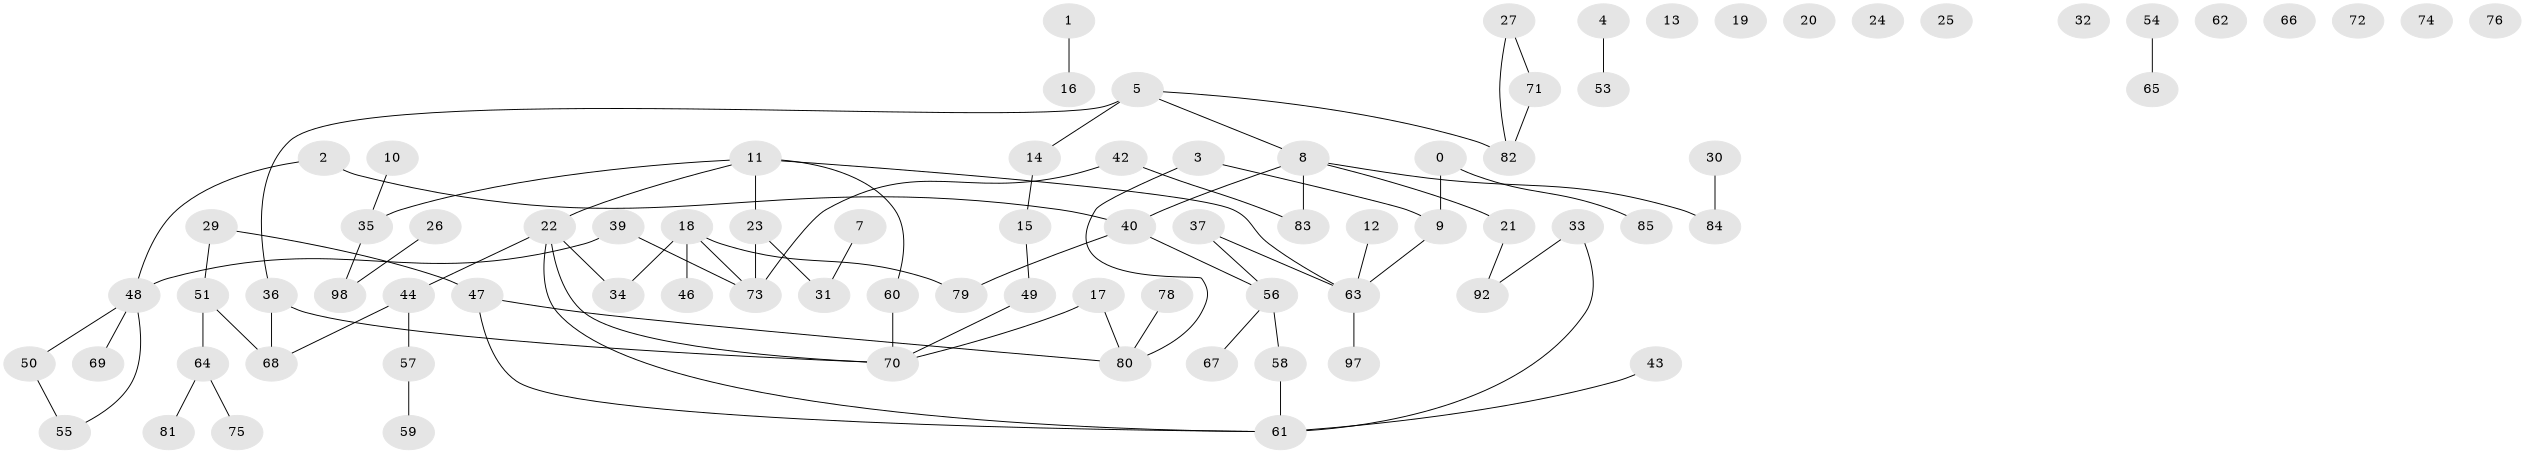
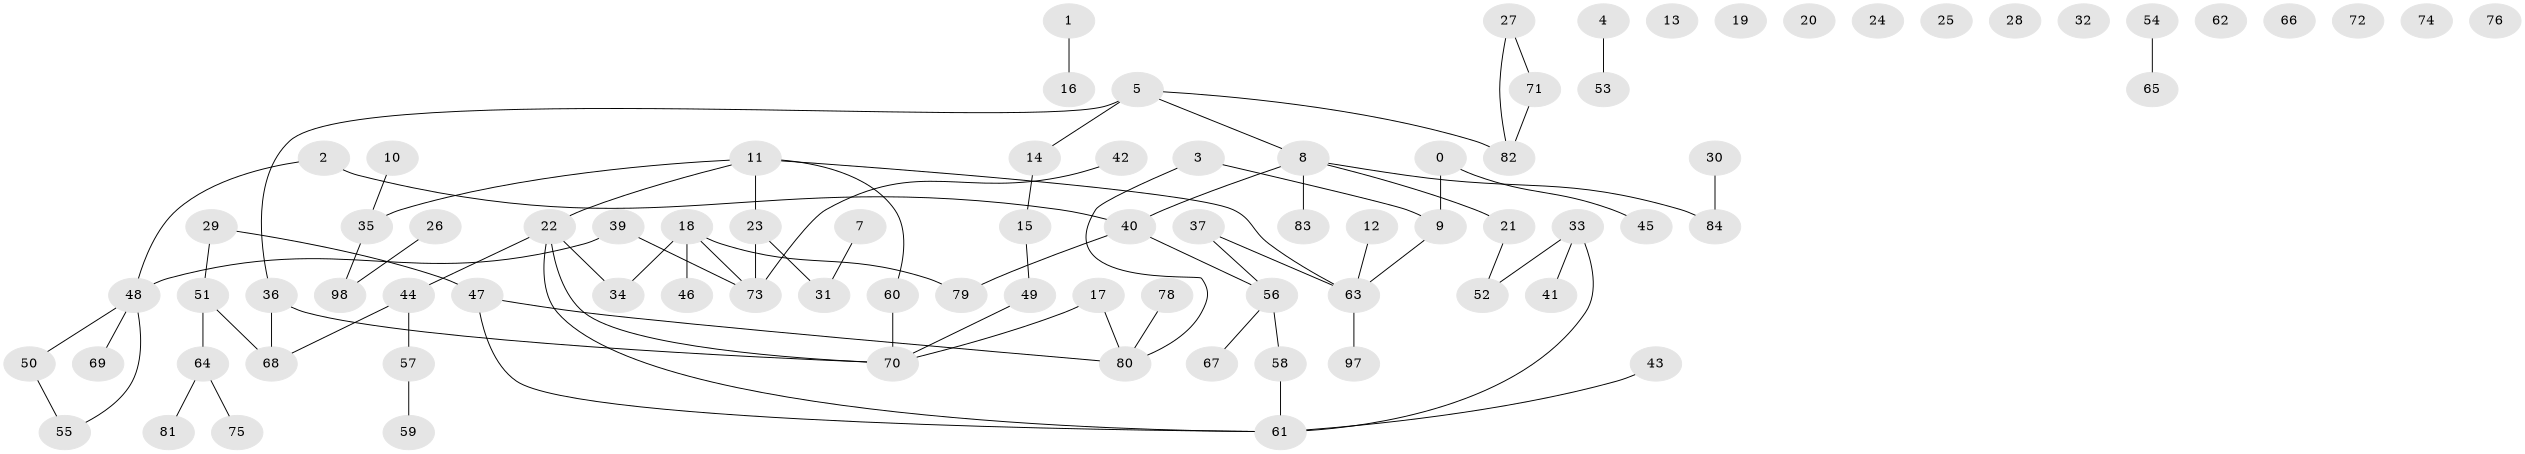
none -> (2015, 21)
(1202, 188) -> none
(1646, 227) -> (1646, 227)
(1483, 295) -> (1483, 295)
none -> (1551, 295)
